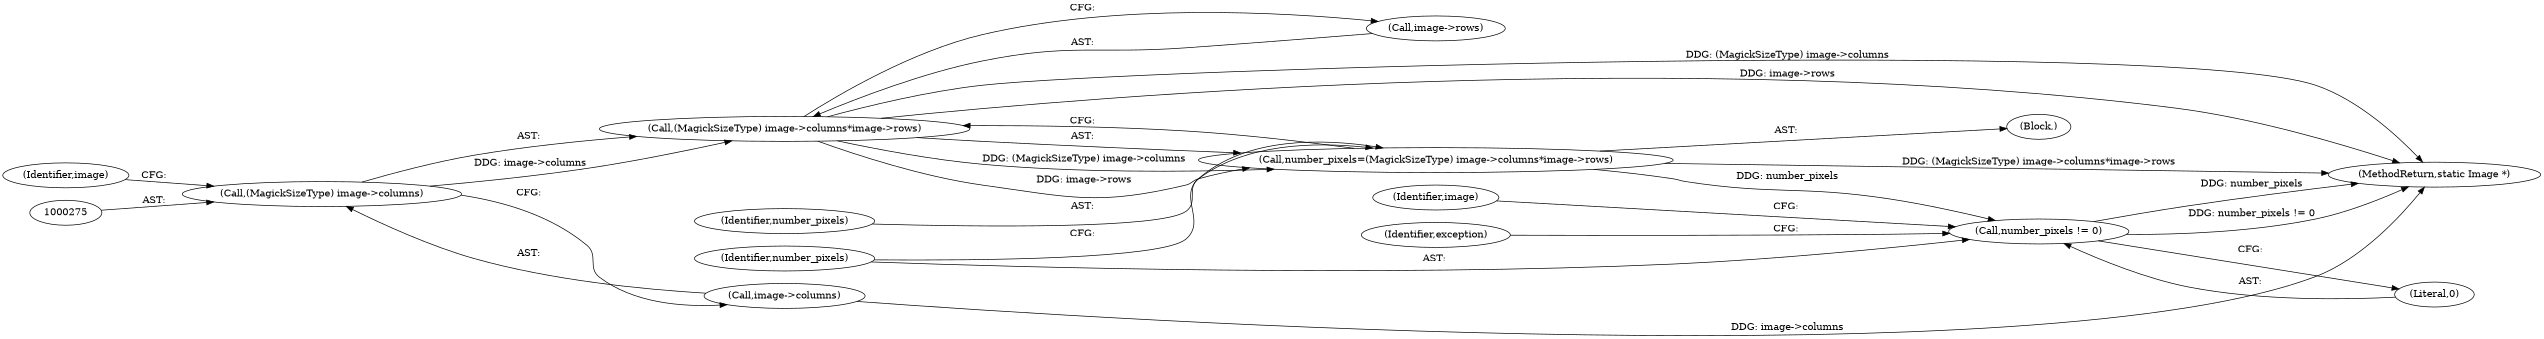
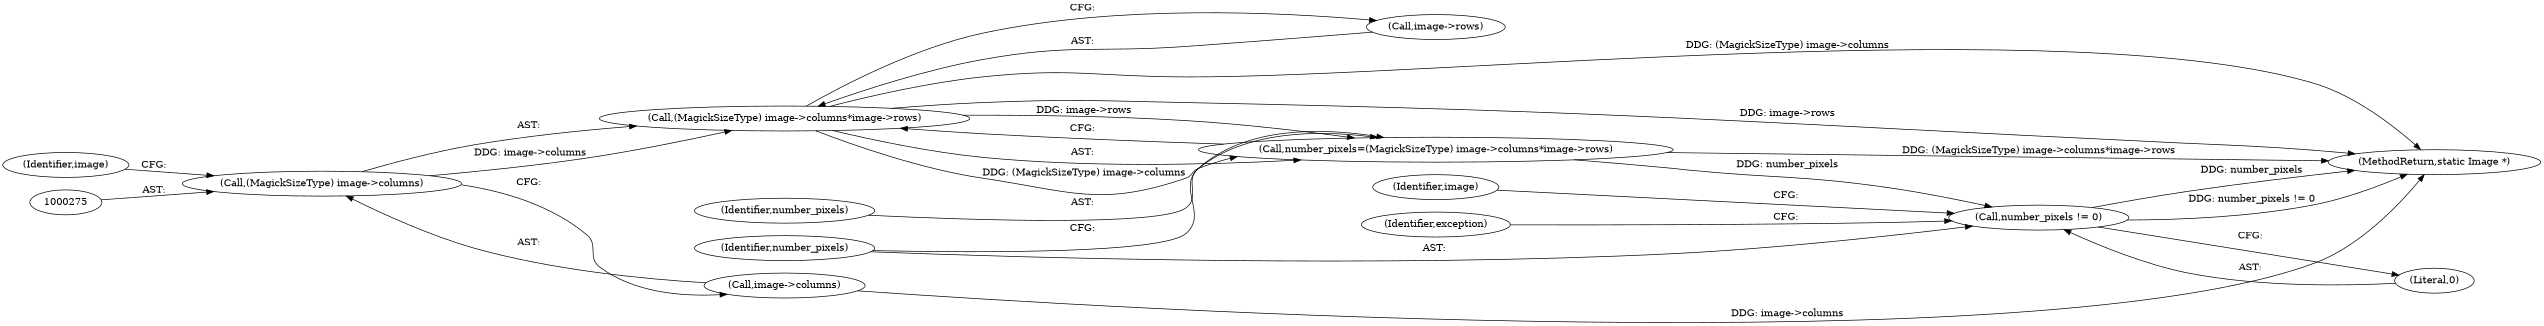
(2039, 127) -> none
